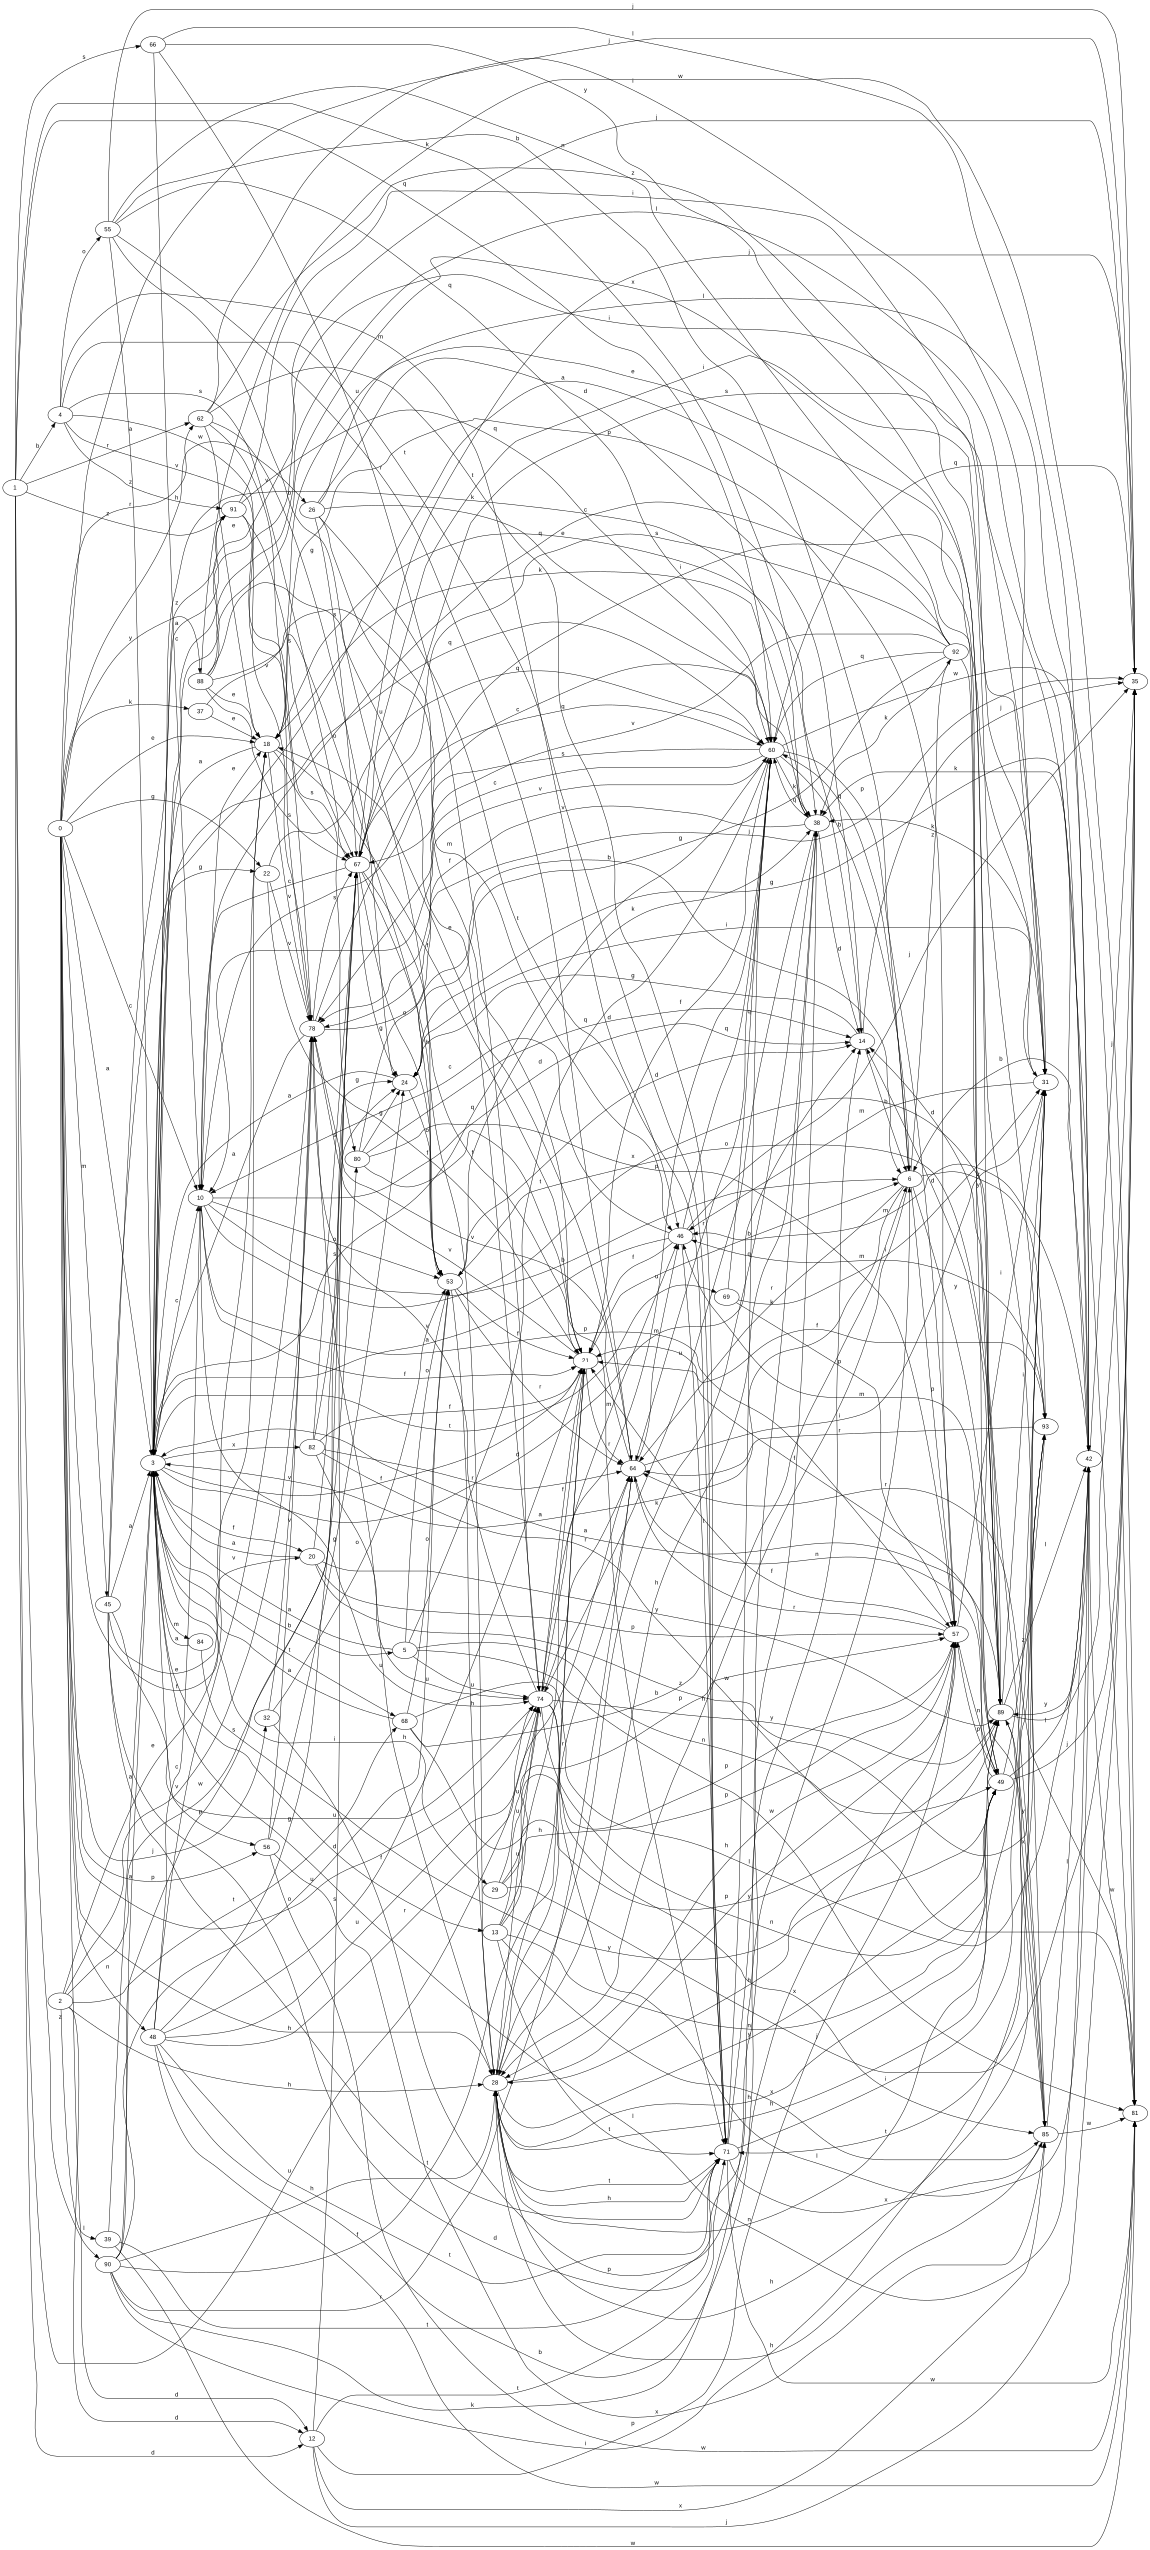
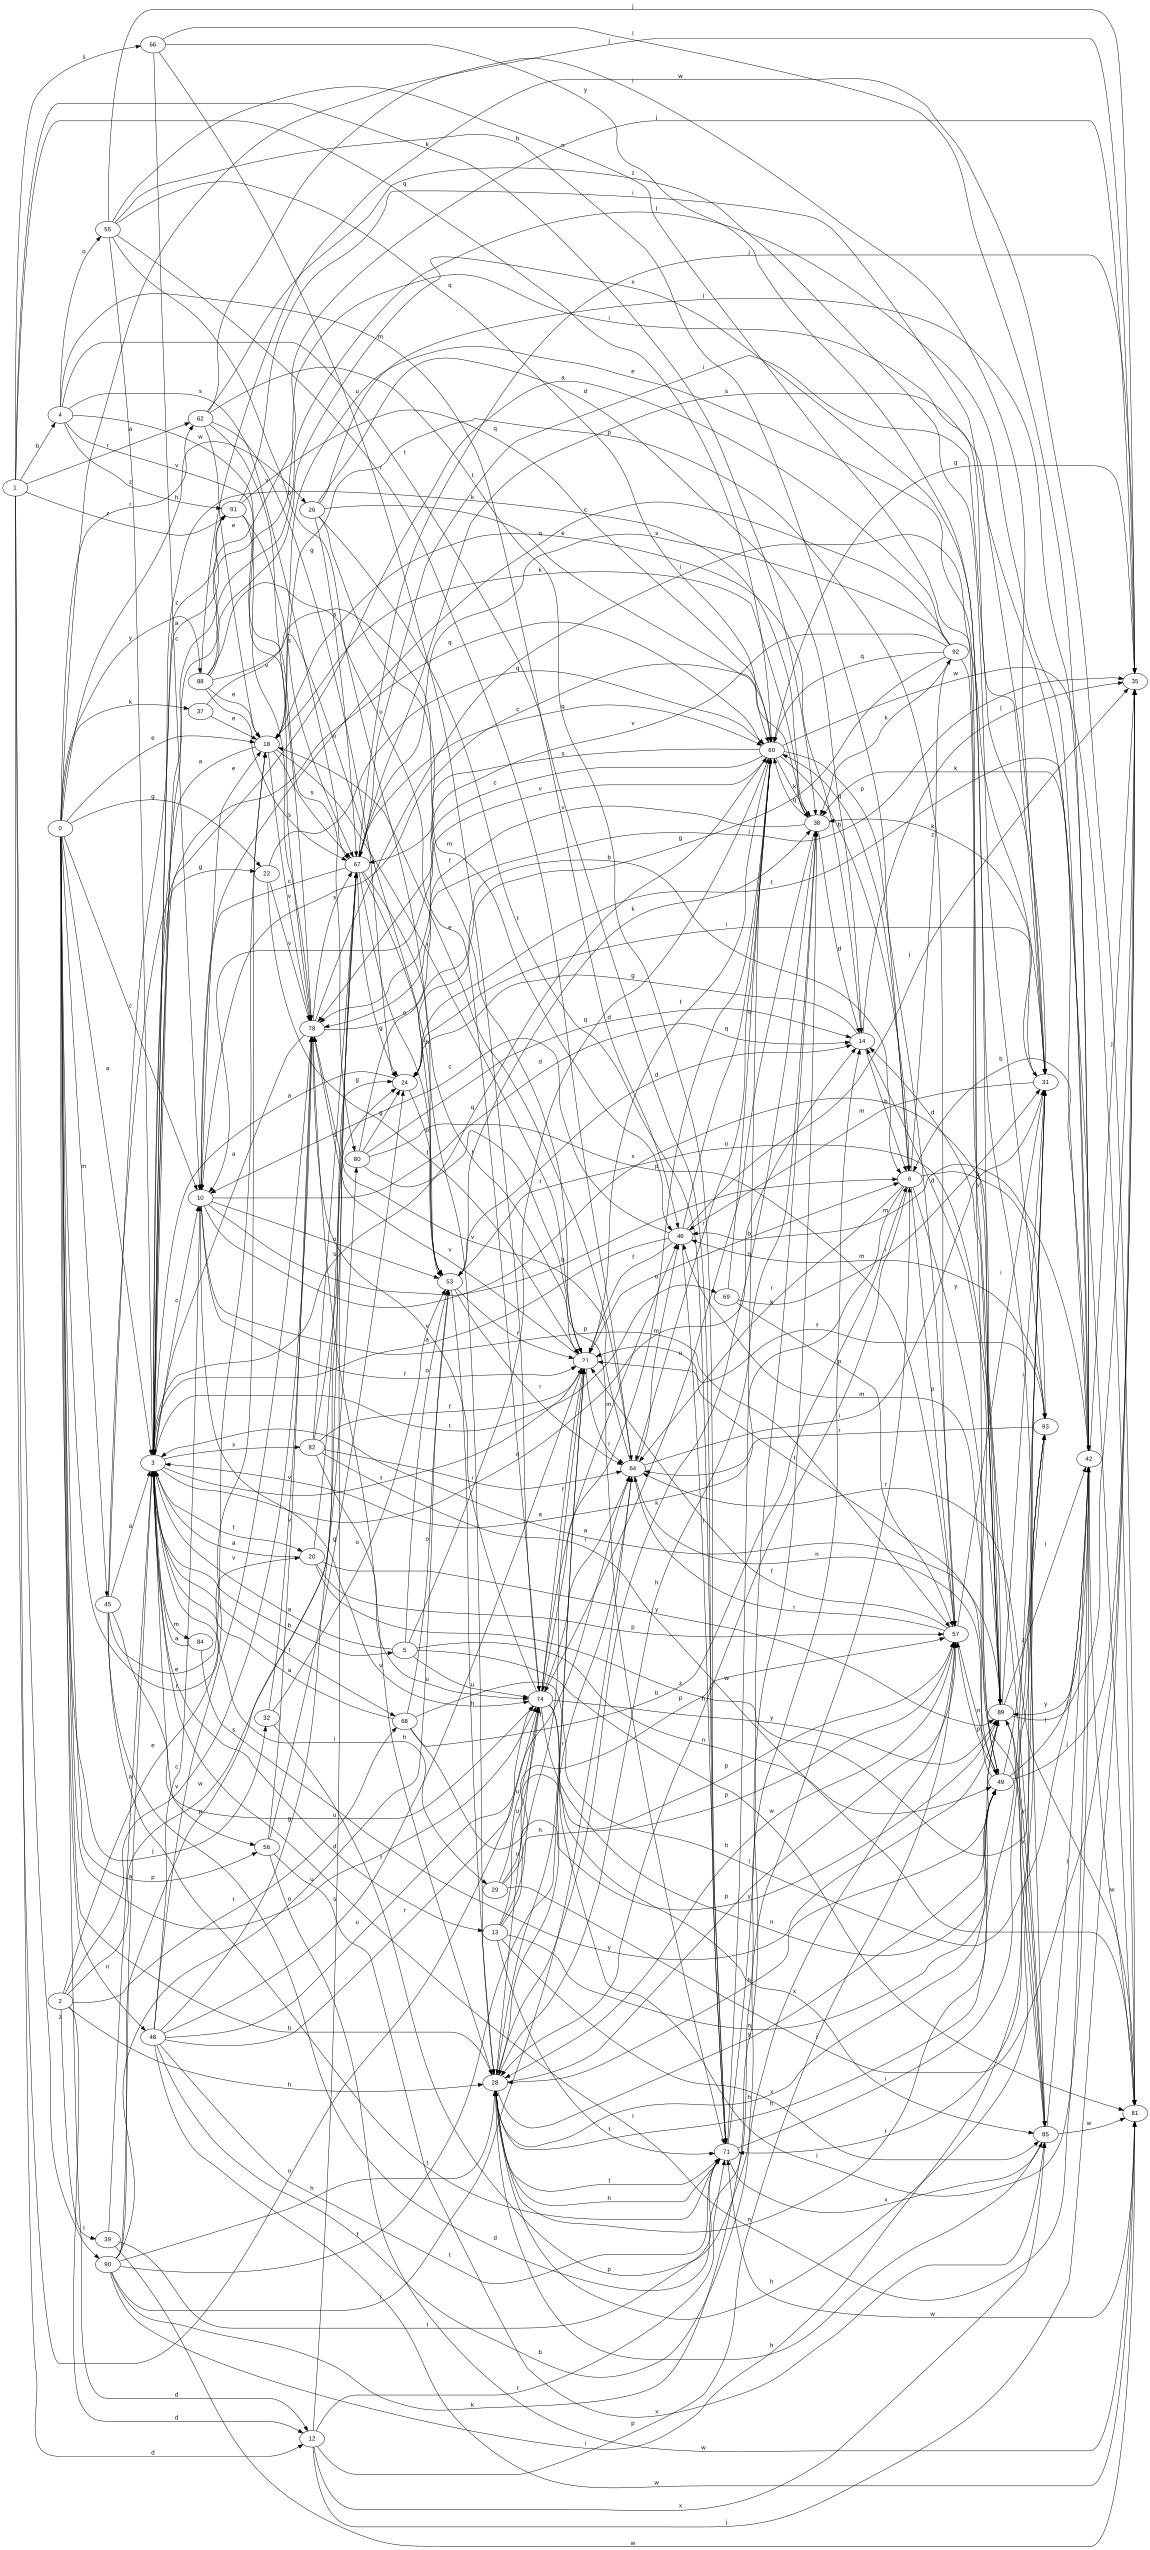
(772, 882) -> (772, 882)
(955, 2383) -> (962, 2318)
